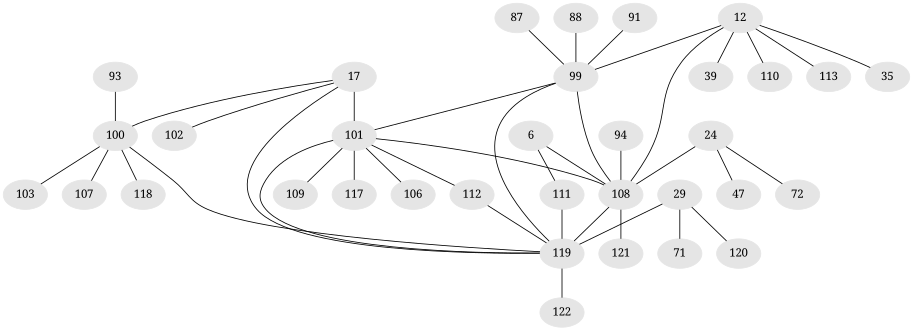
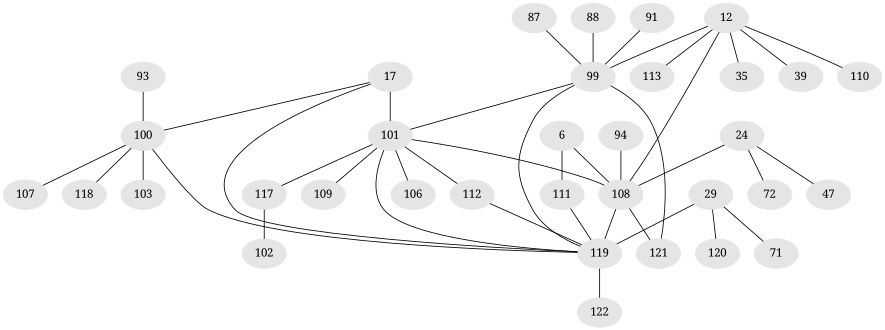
(262, 103) -> (264, 232)
(587, 139) -> (661, 152)
